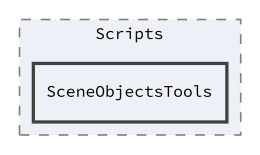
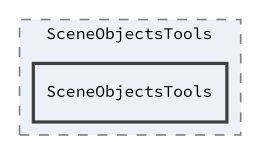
(130, 35) -> (130, 35)
